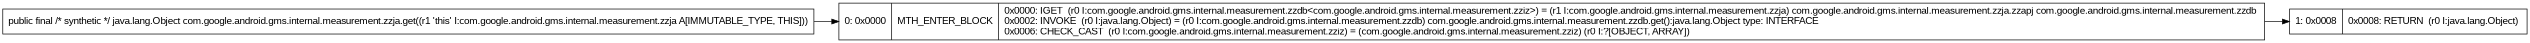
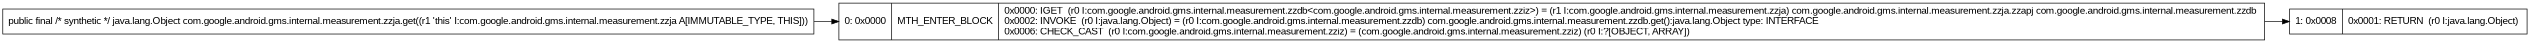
(2435, 21) -> (2435, 21)
